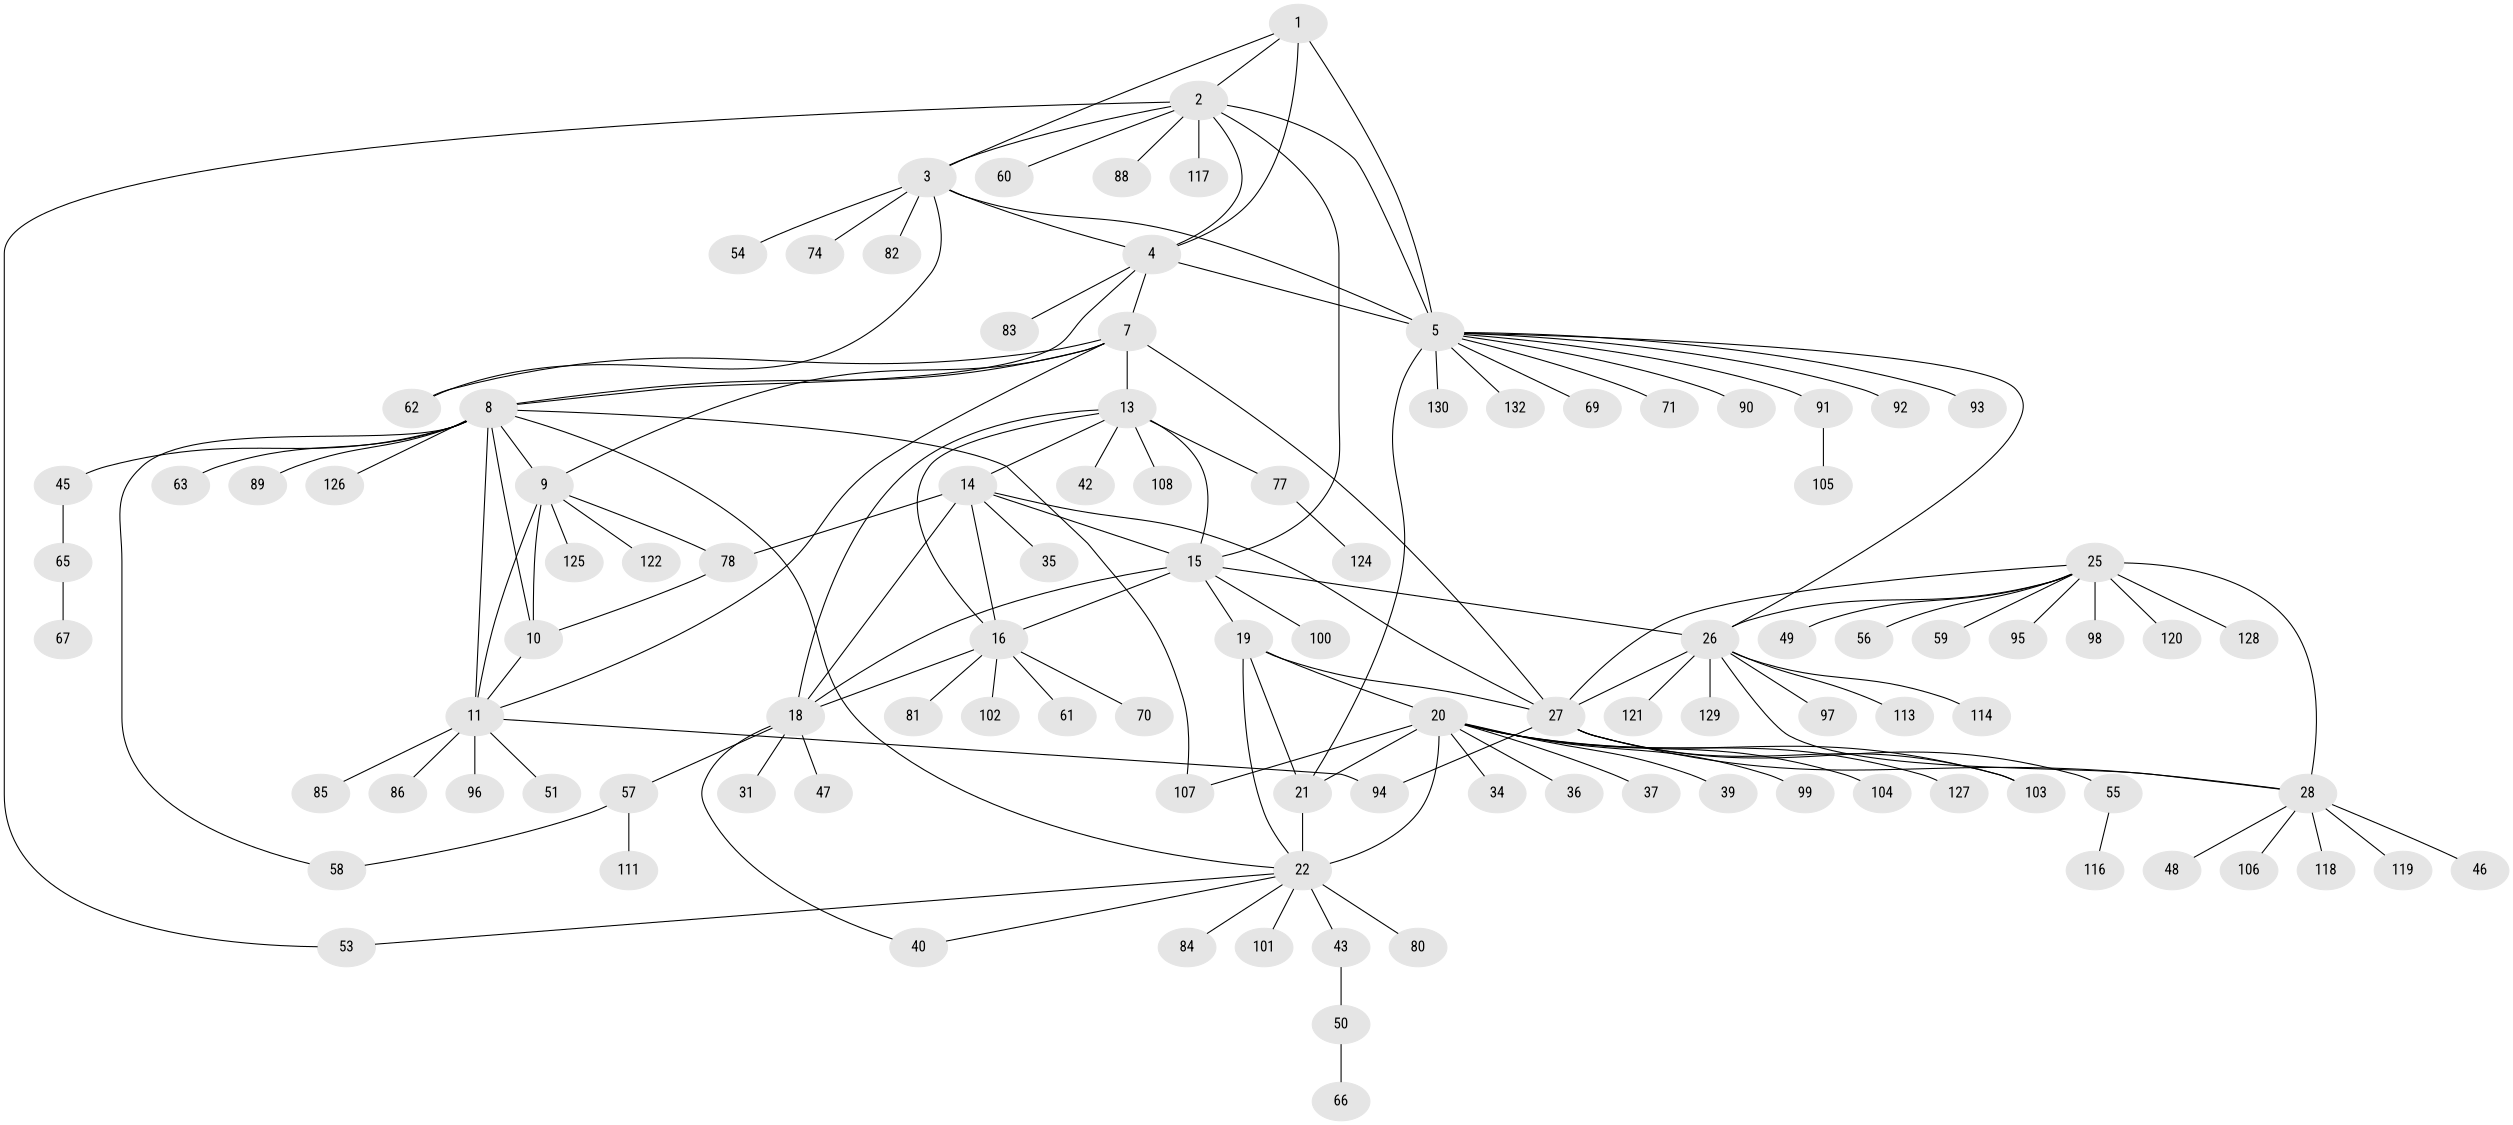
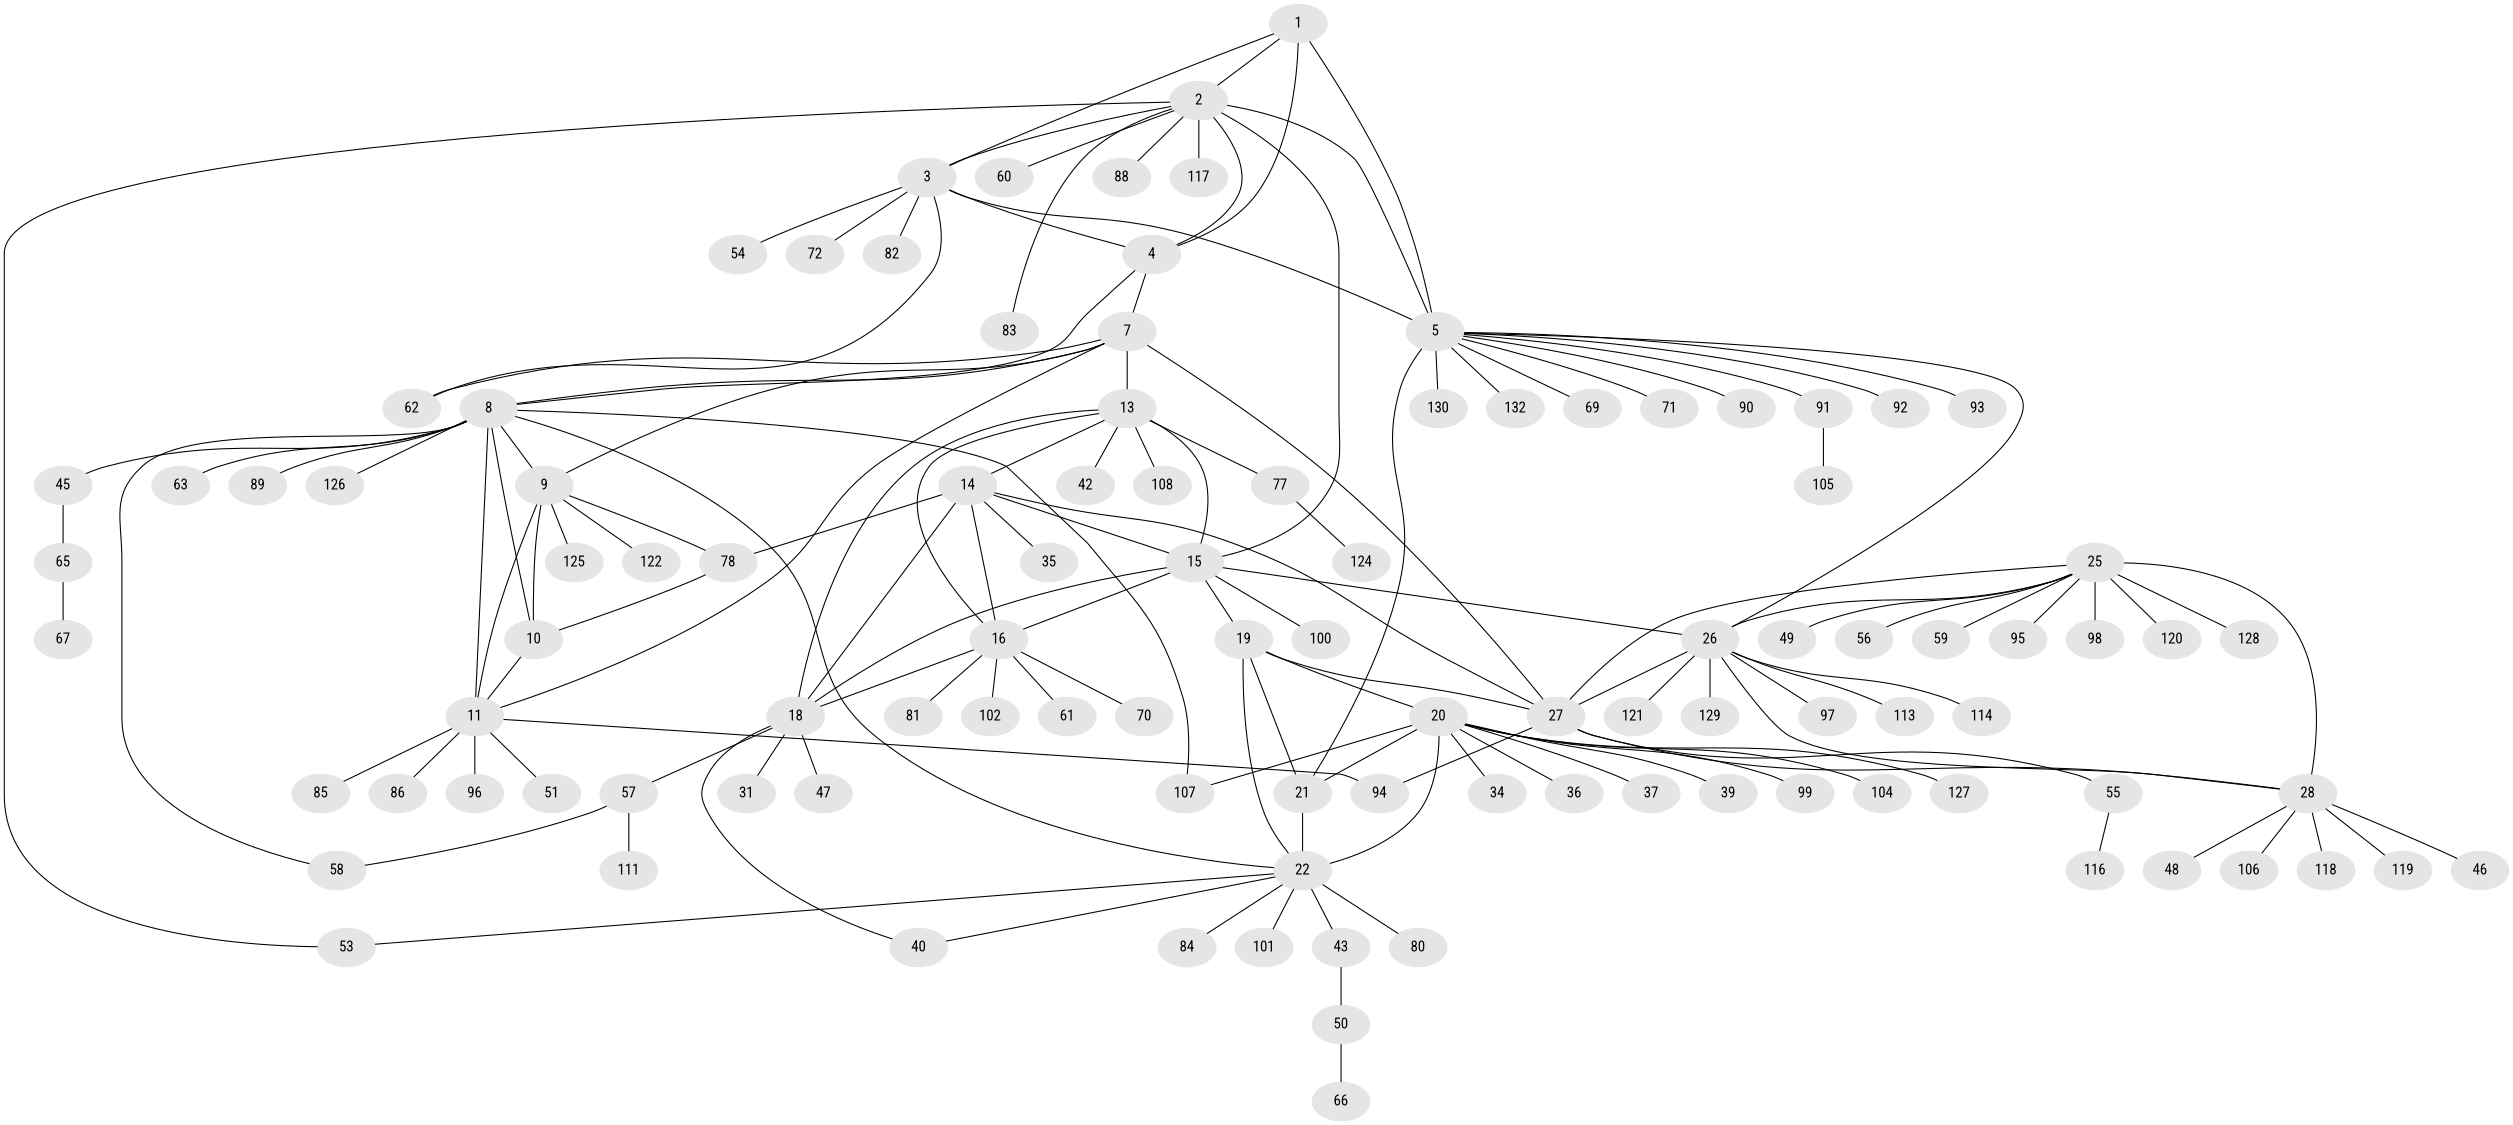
(815, 255) -> (815, 255)
(1081, 293) -> (1063, 185)
(1294, 293) -> none
(2036, 794) -> none
